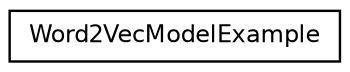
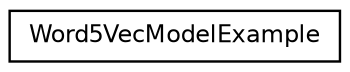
(175, 36) -> (175, 36)
